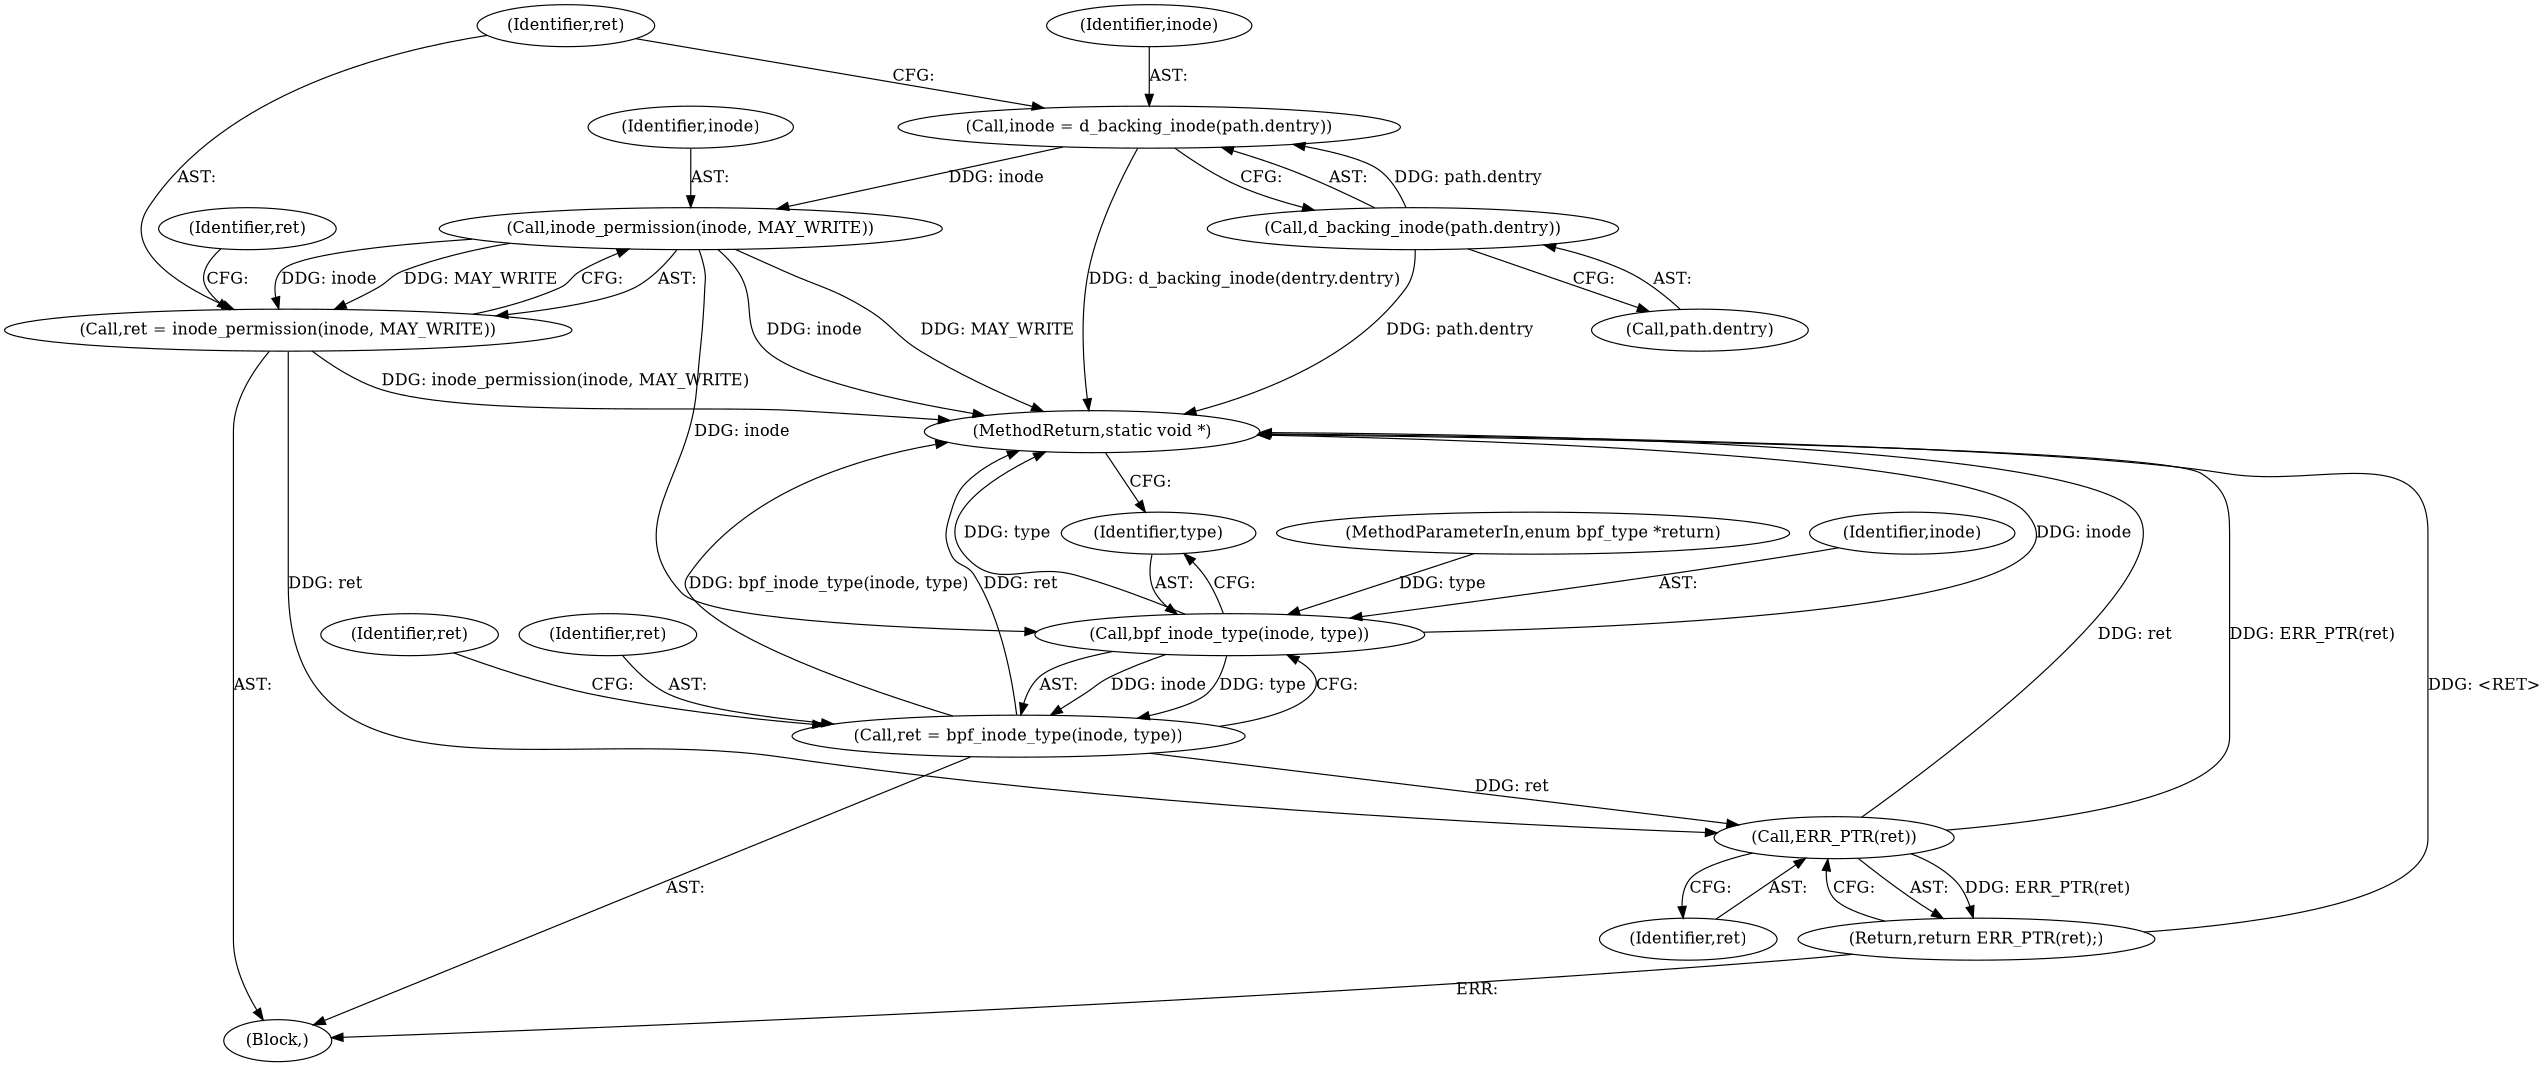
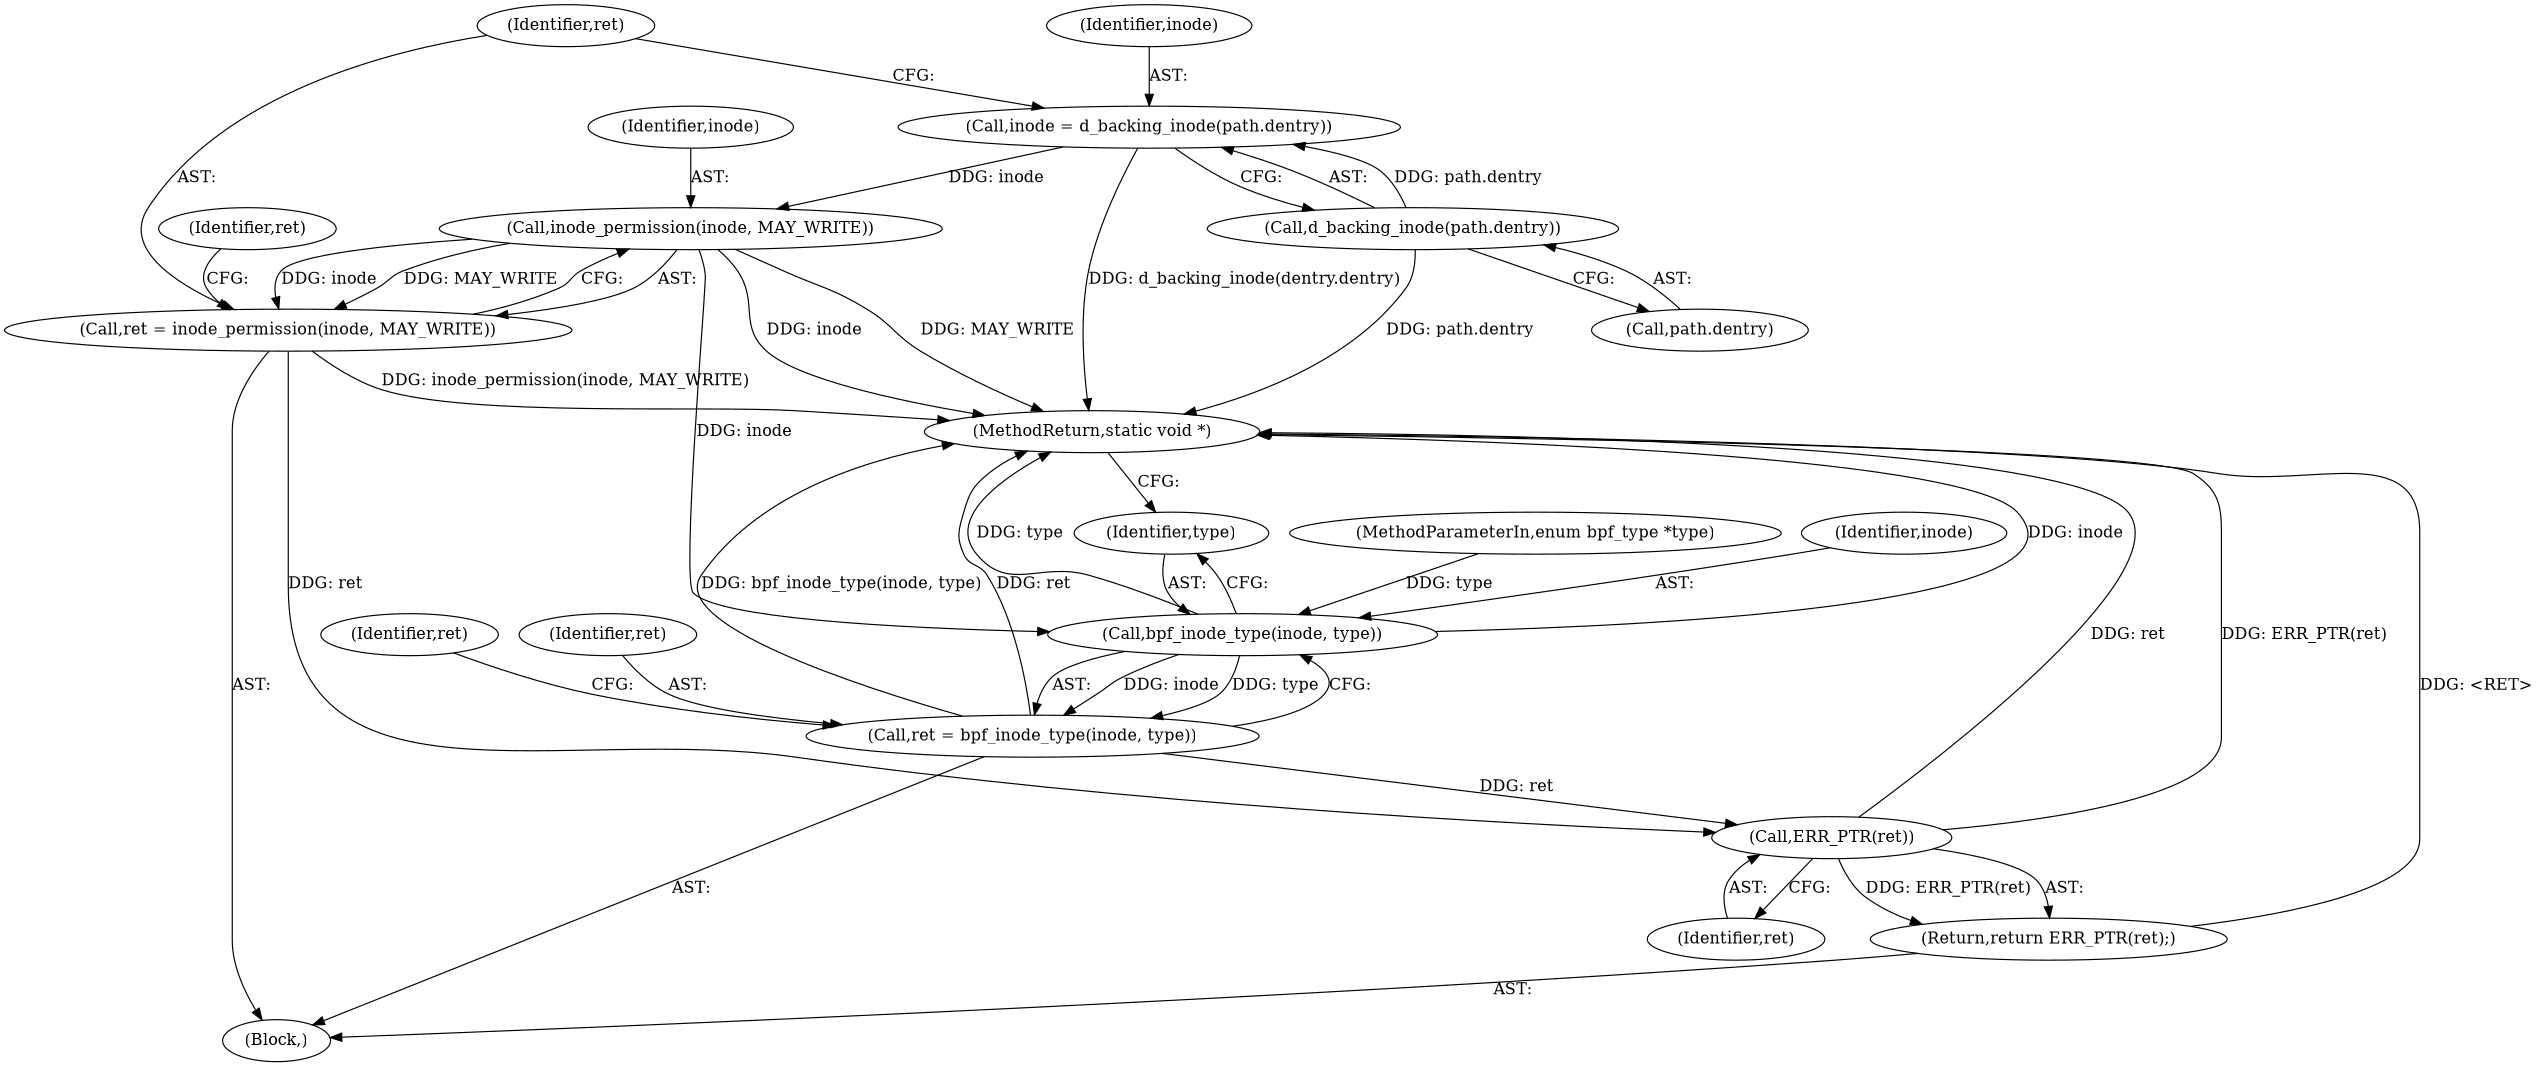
(1533, 533) -> (1535, 533)
(1845, 906) -> none
(1480, 990) -> (1516, 990)
